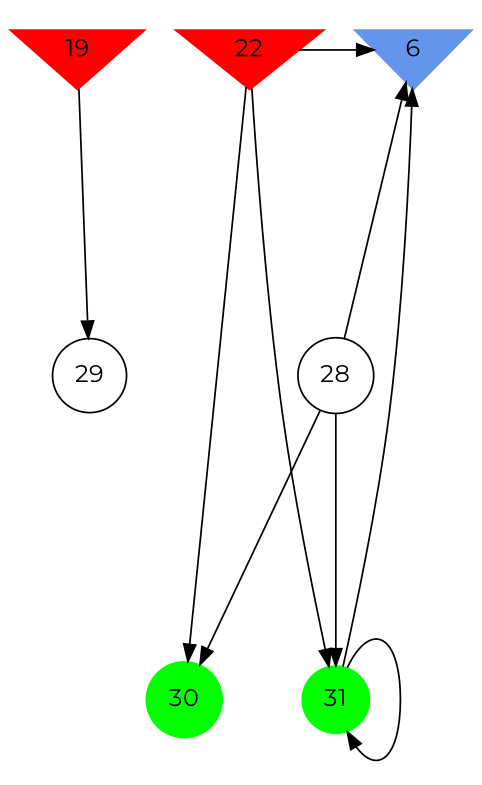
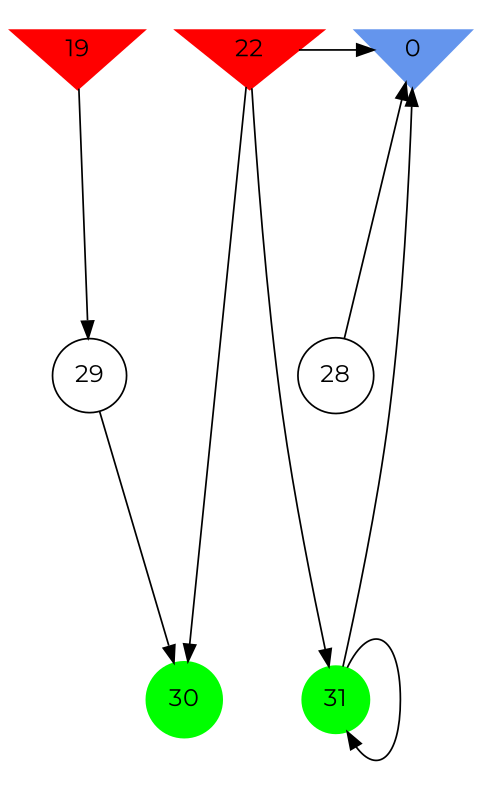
(413, 50) -> (413, 50)
(264, 530) -> (134, 529)
(336, 531) -> none
